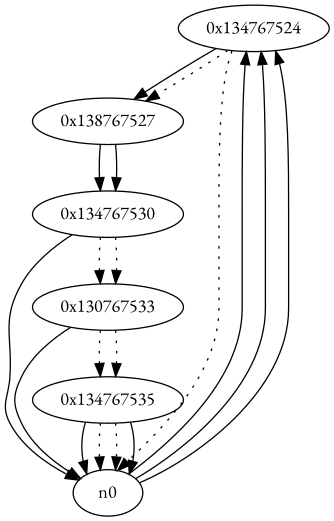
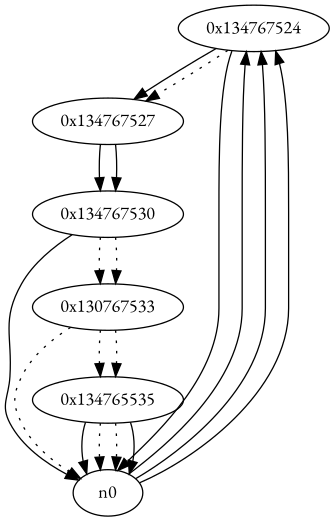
(108, 121) -> (108, 121)
(219, 271) -> (219, 271)
(15, 399) -> (15, 399)
(108, 400) -> (108, 400)
